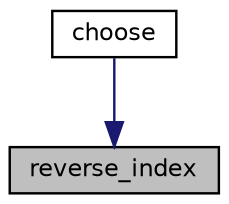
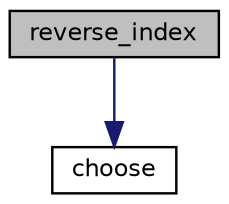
(114, 90) -> (114, 90)
